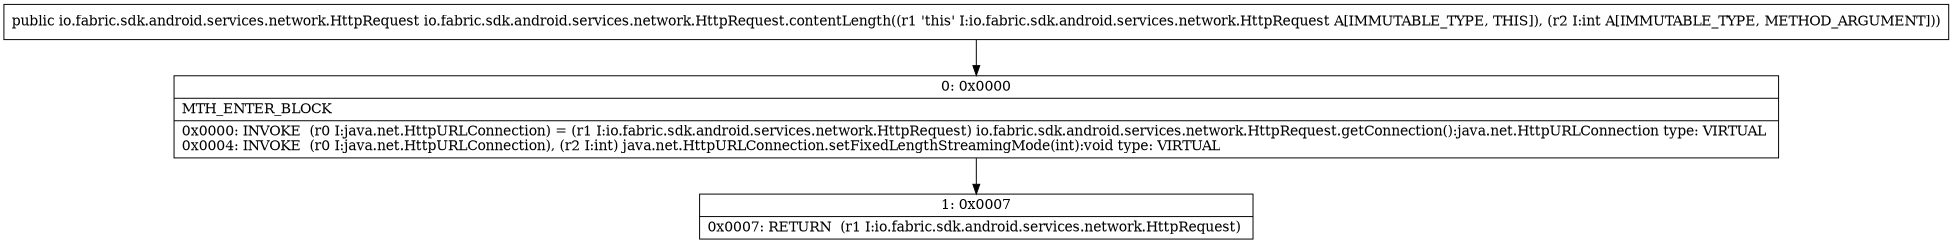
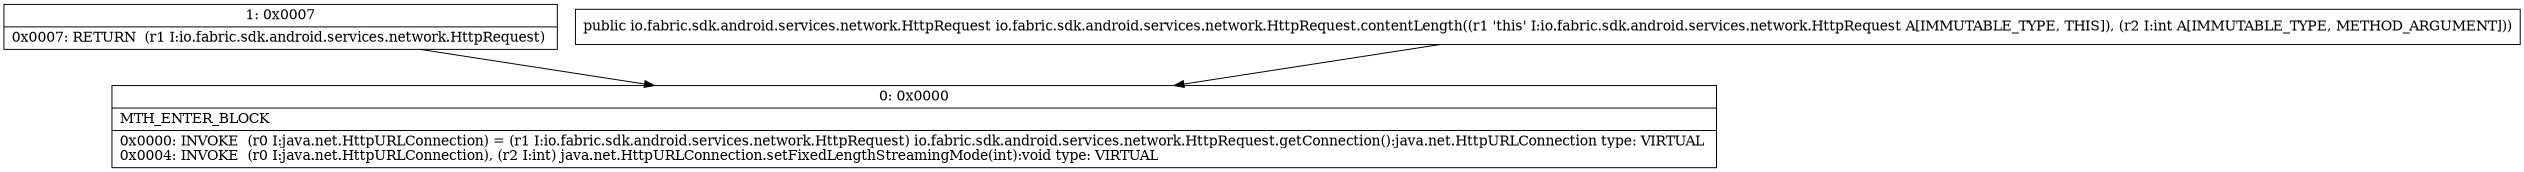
(976, 171) -> (532, 67)
